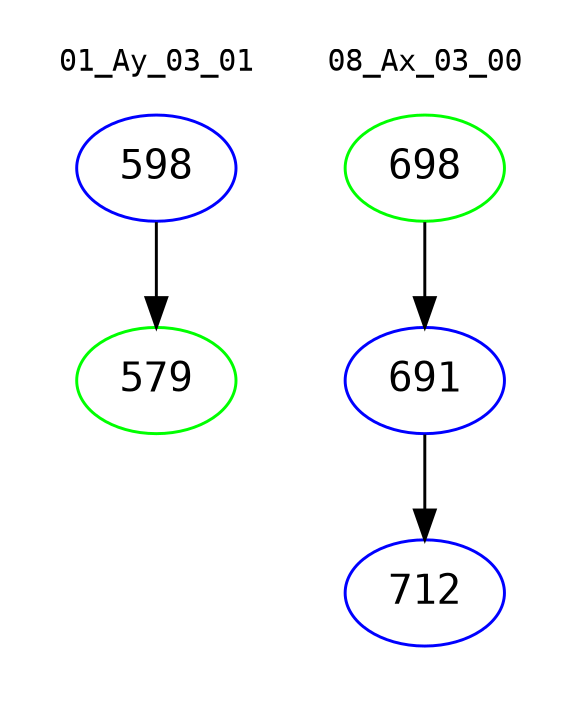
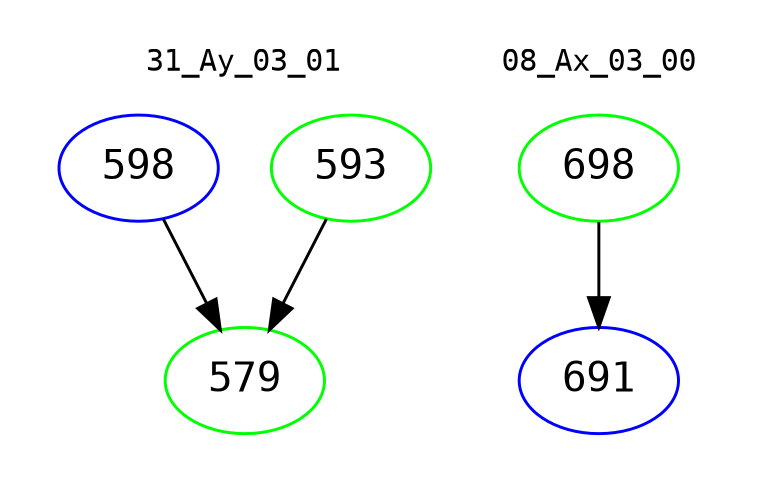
(158, 63) -> (245, 63)
none -> (351, 168)
(425, 593) -> none
